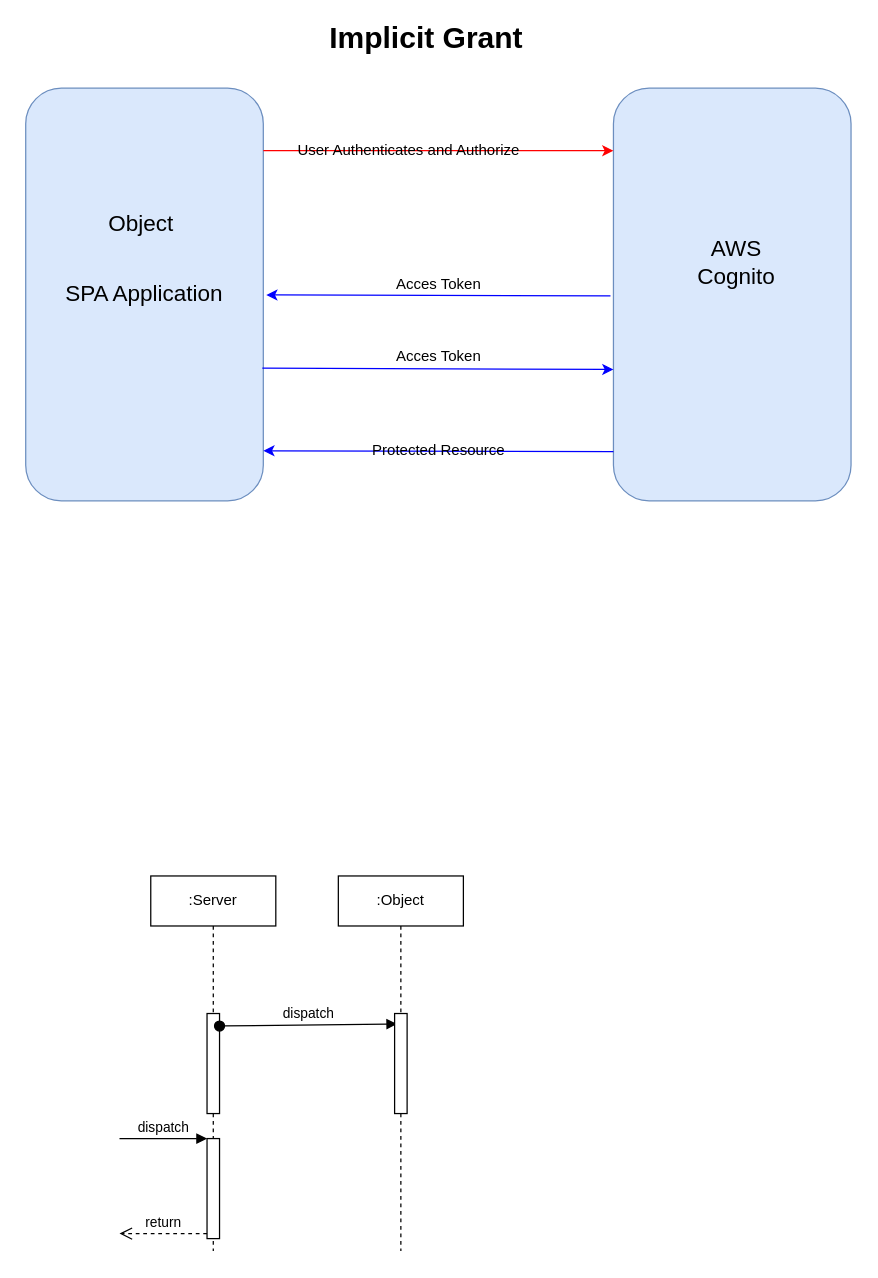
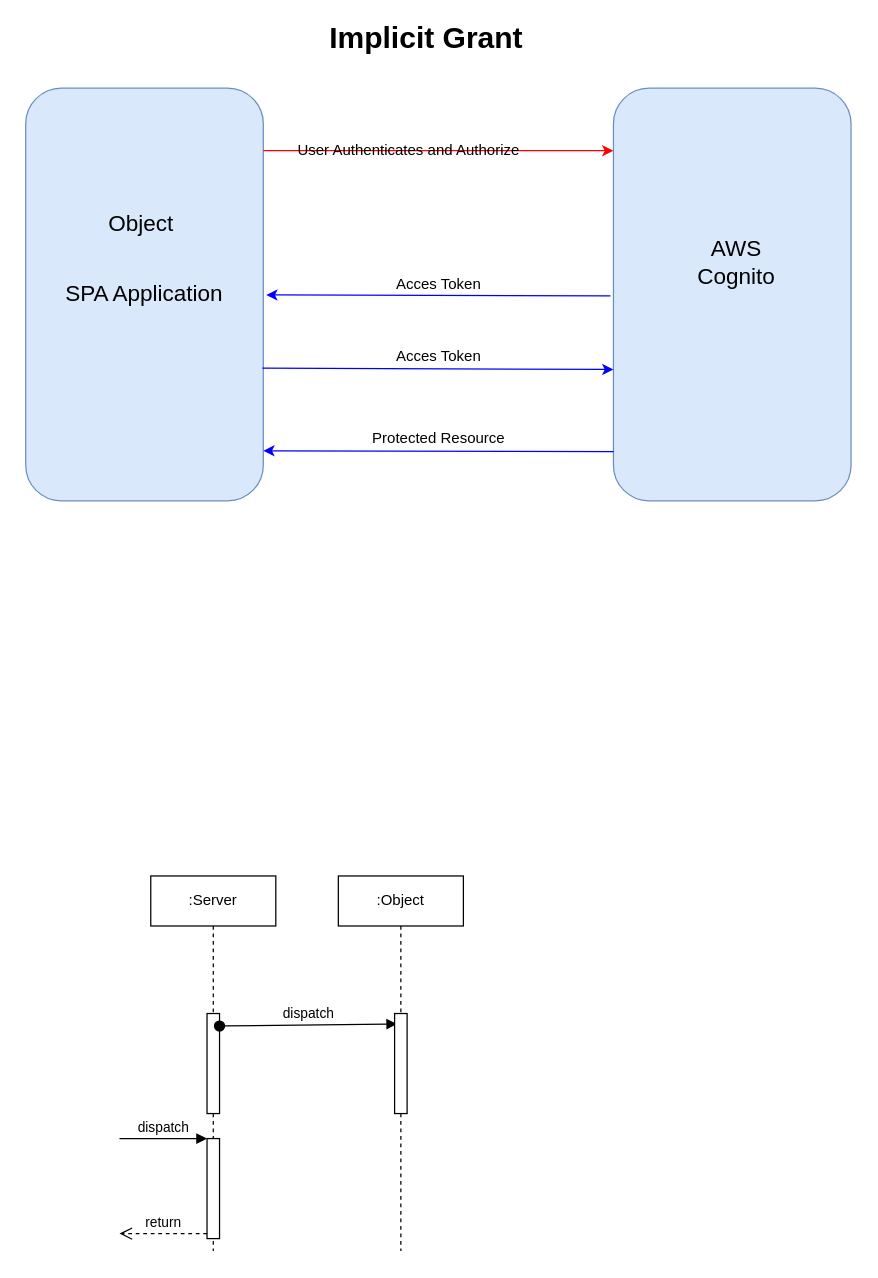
(438, 451) -> (438, 438)
